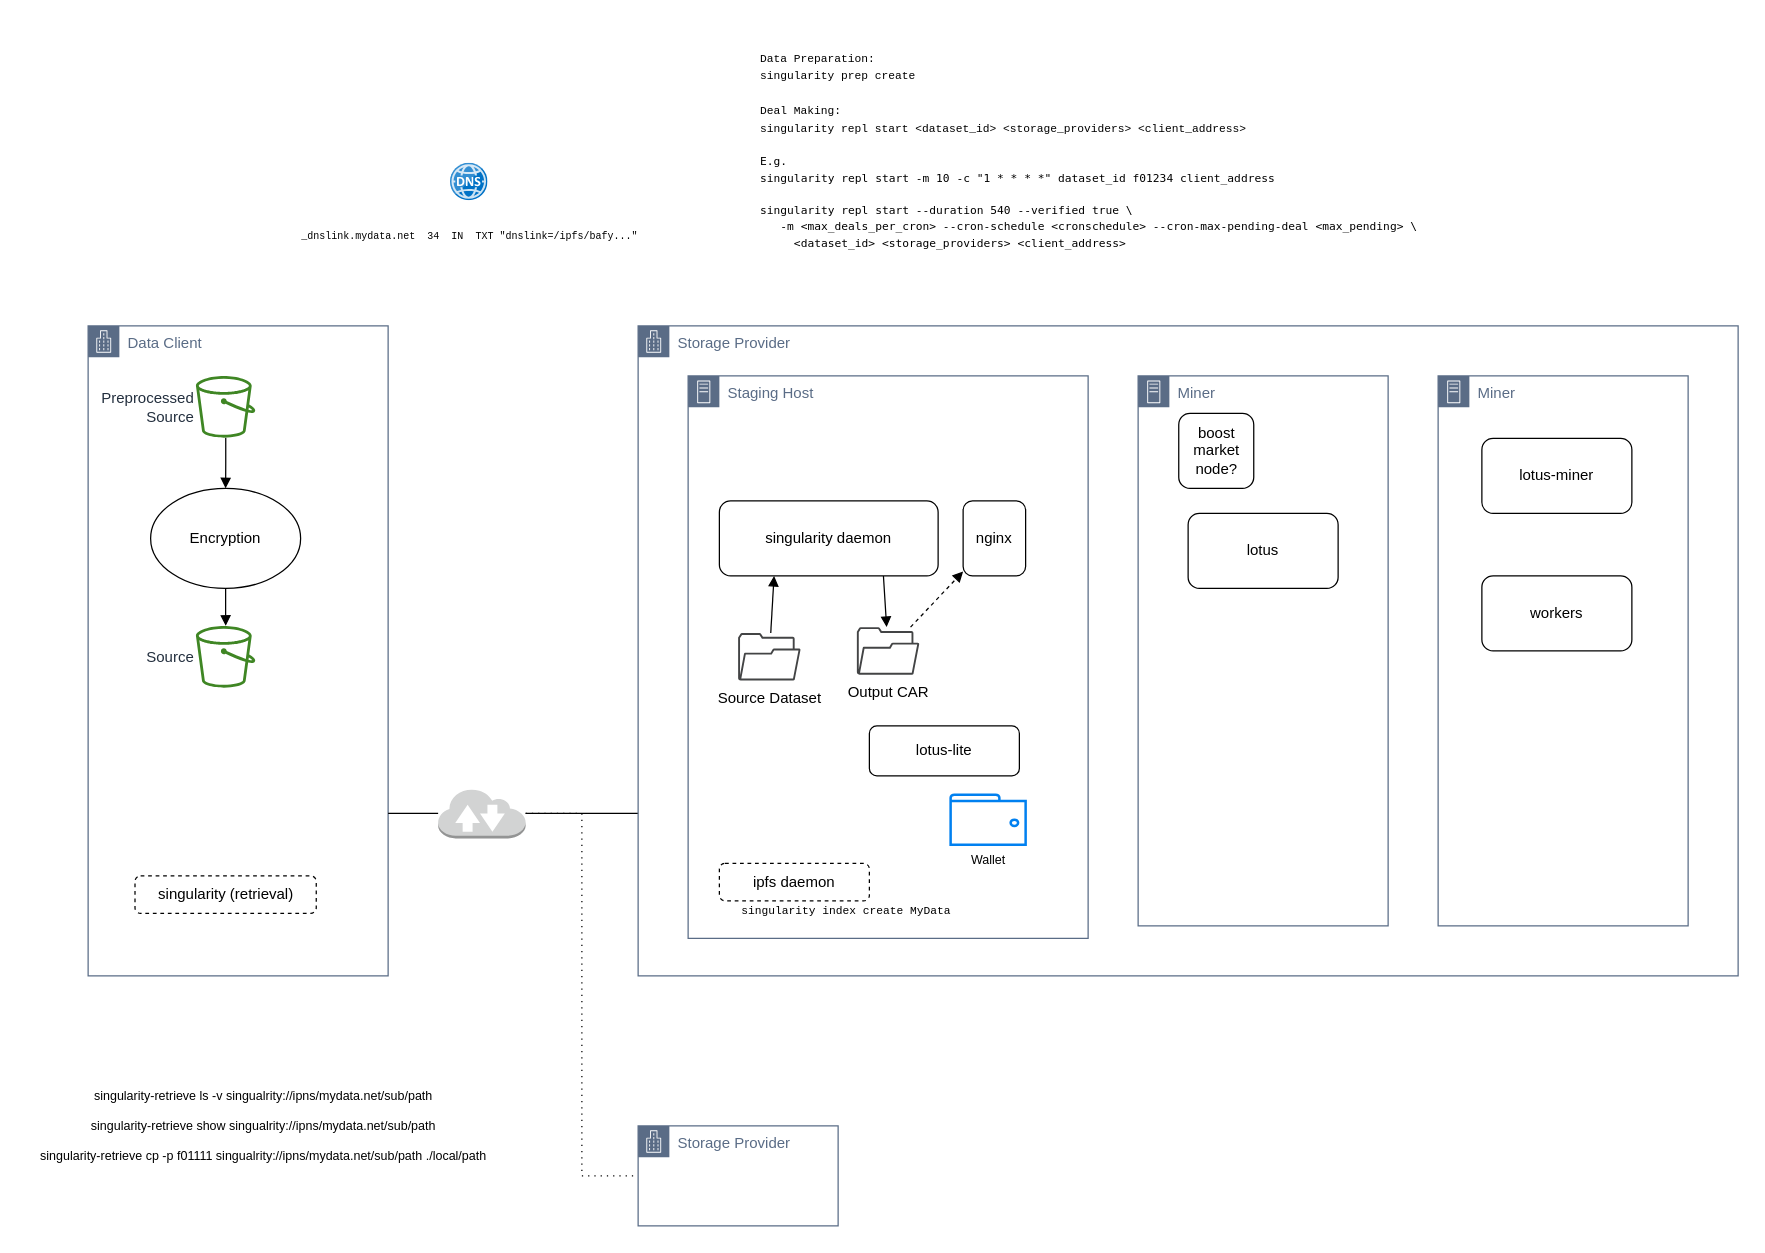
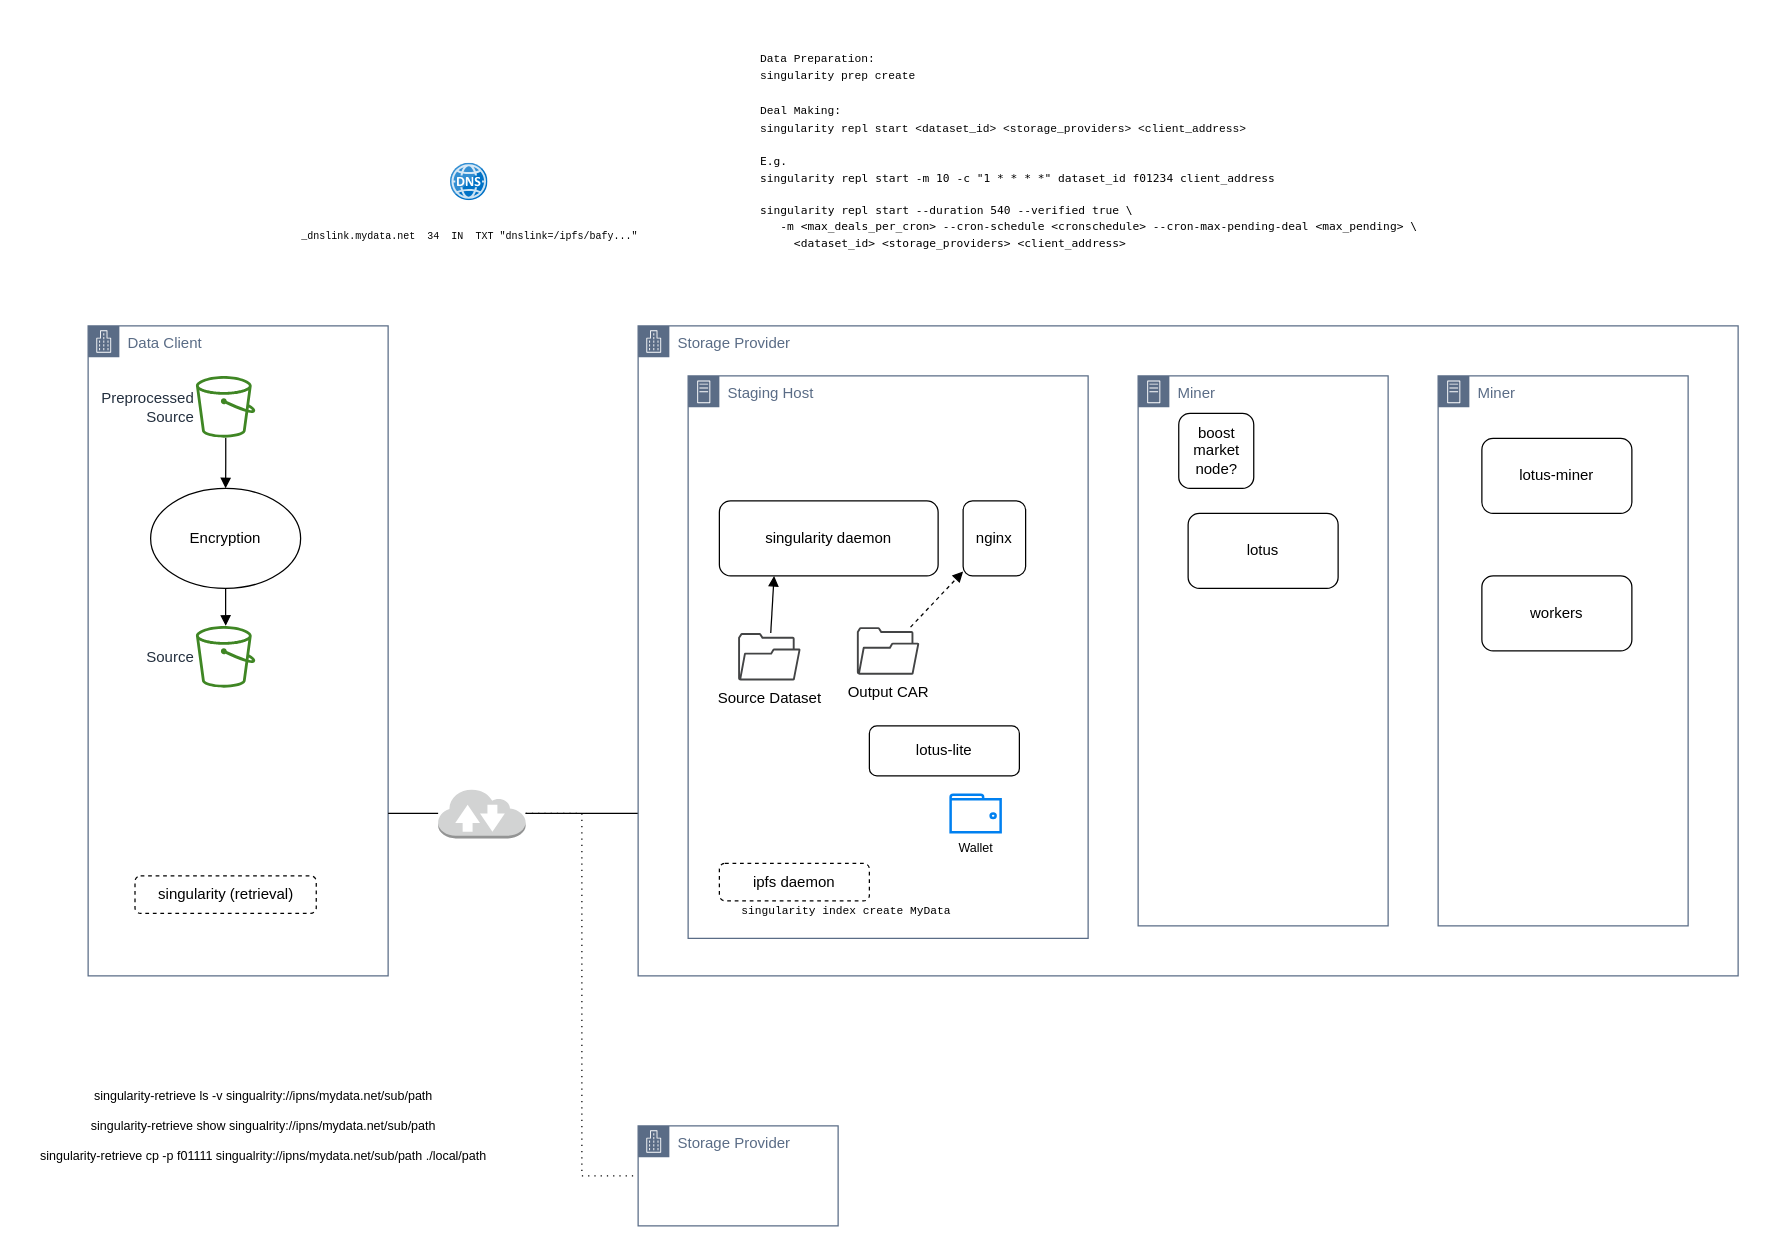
(885, 596) -> none
(988, 819) -> (976, 813)
